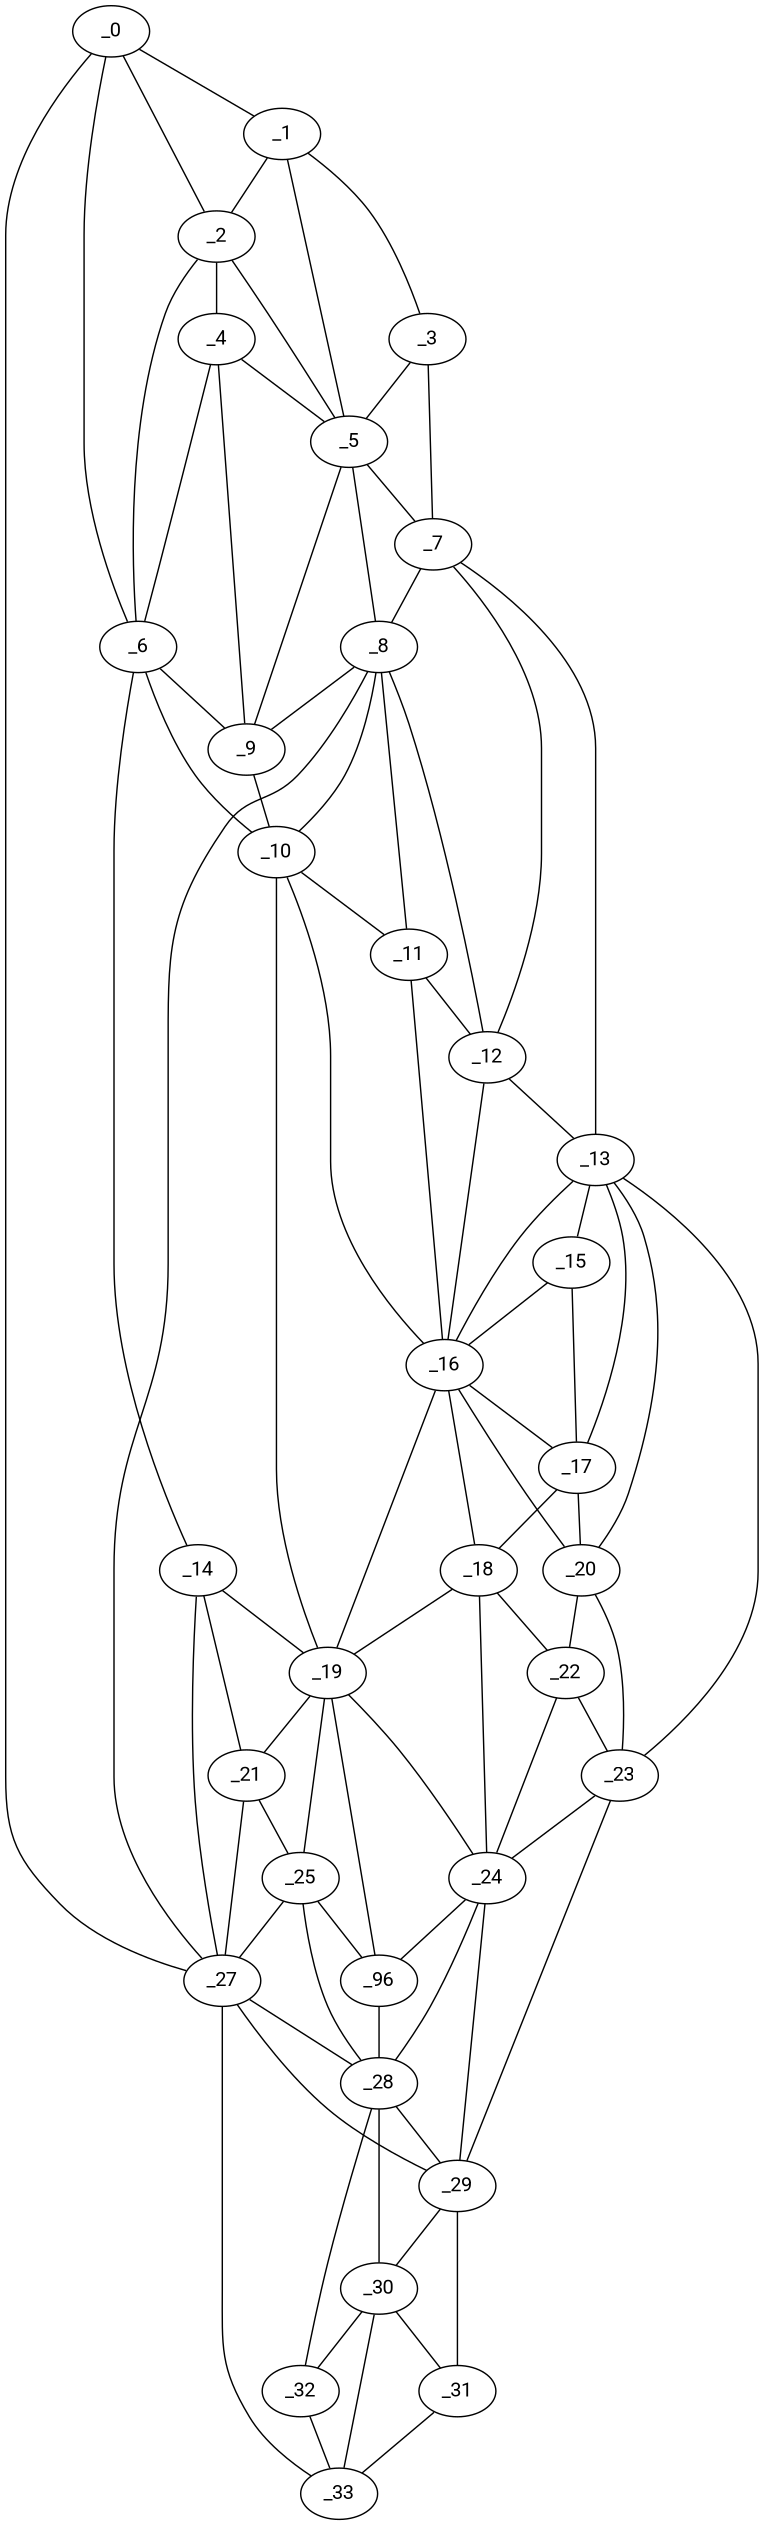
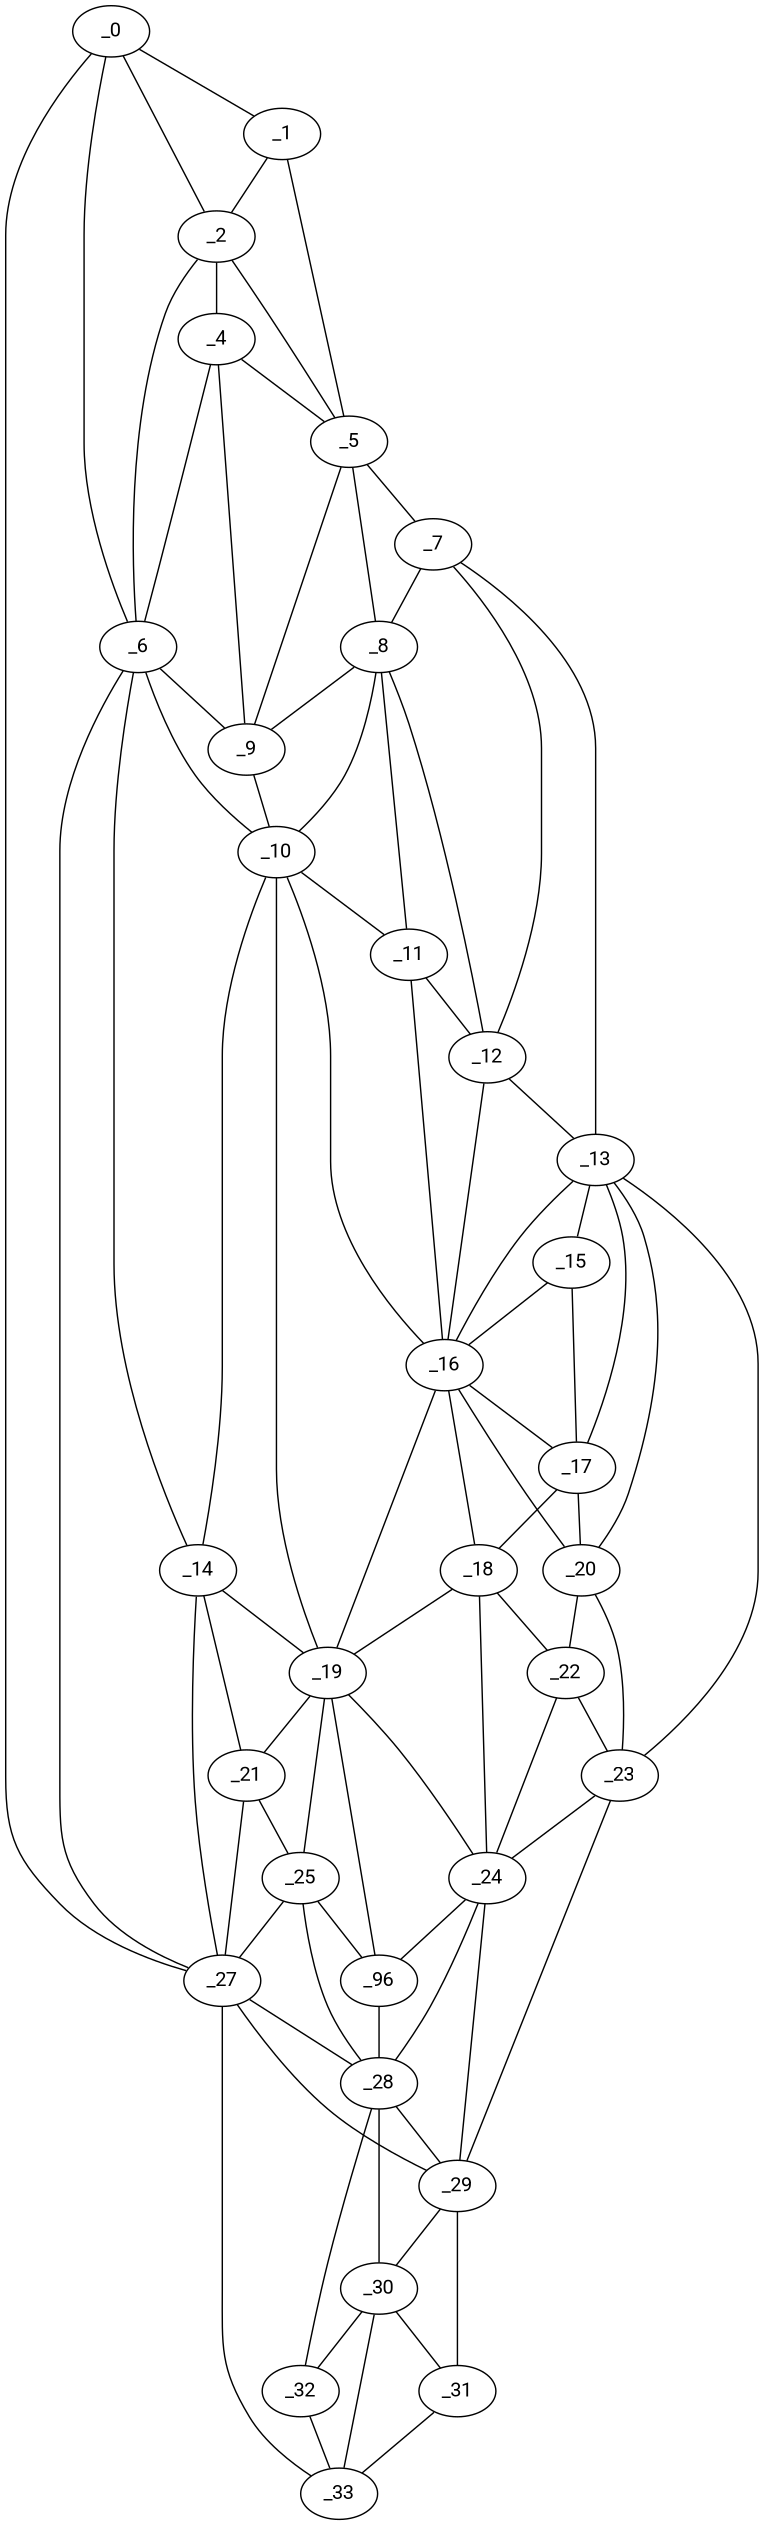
(427, 339) -> none
none -> (222, 1209)
(167, 1294) -> (60, 1342)
